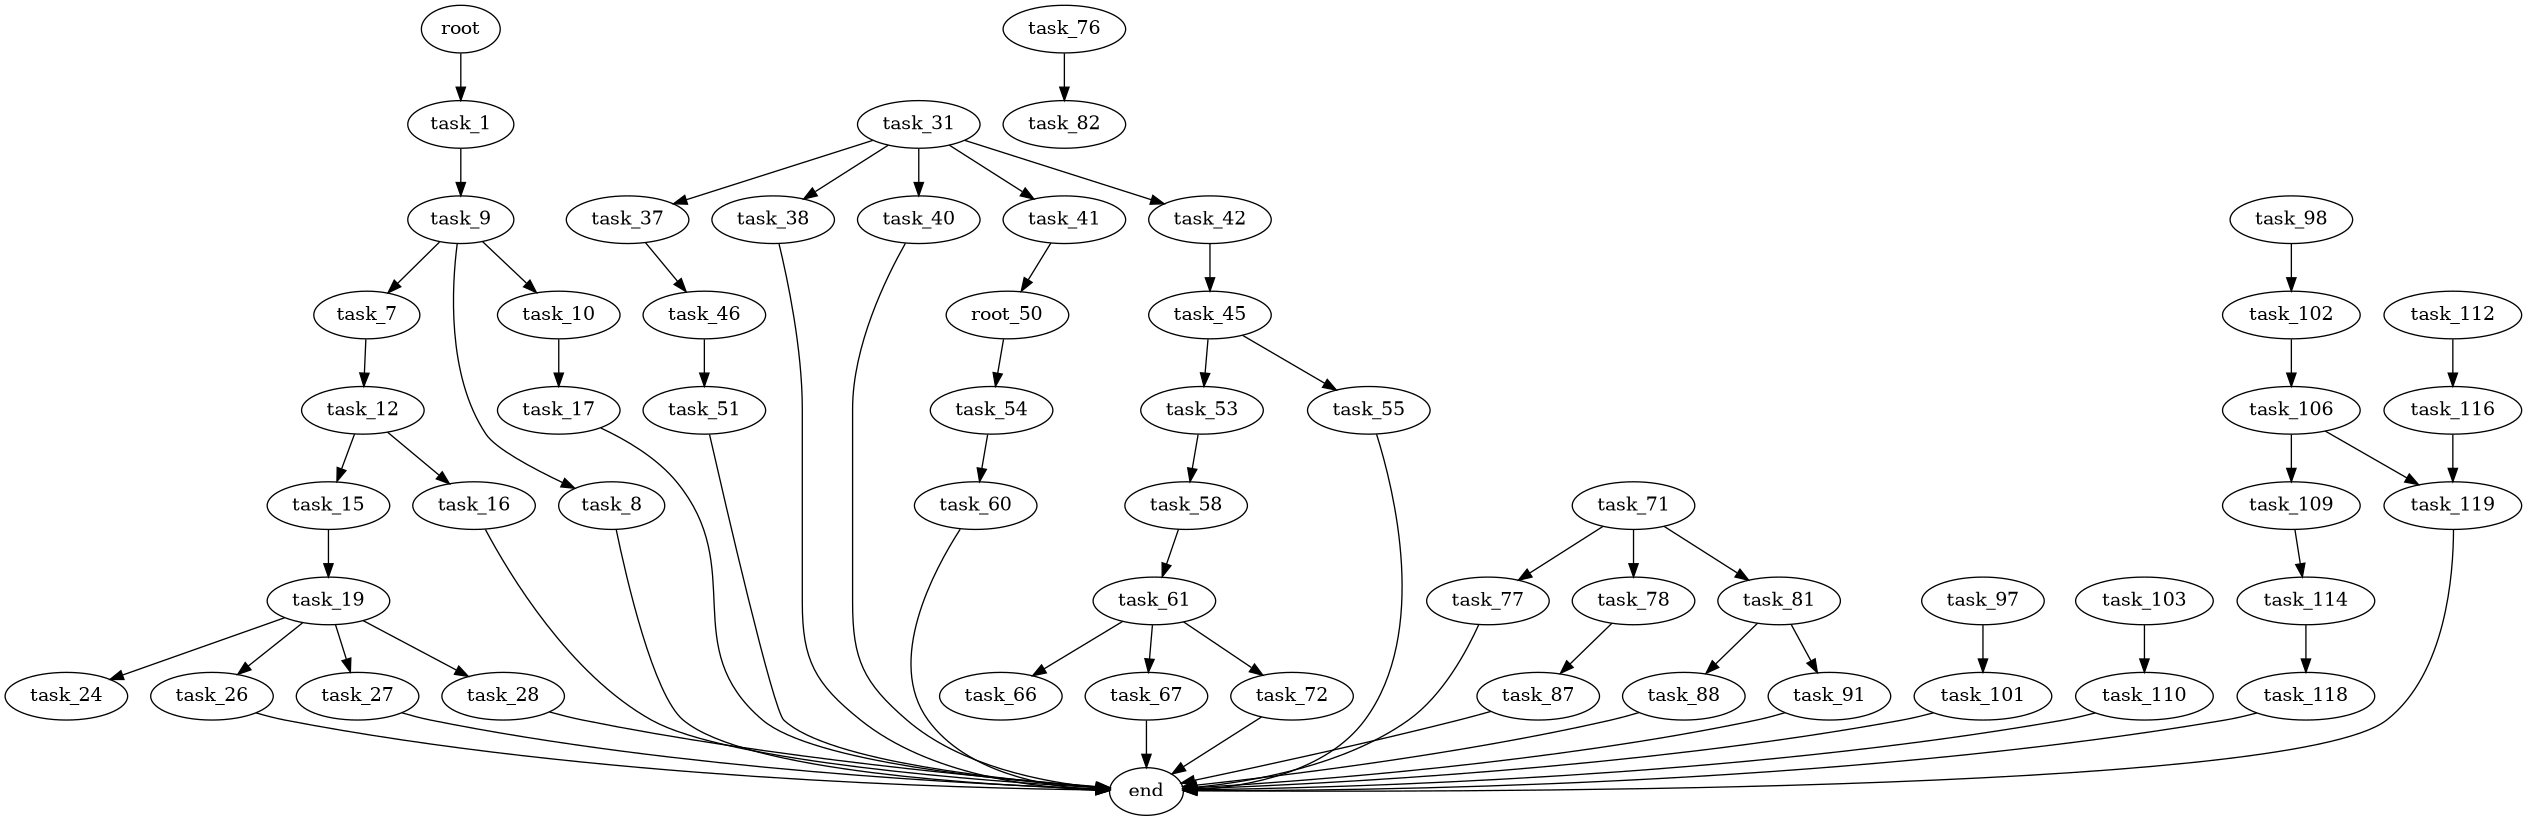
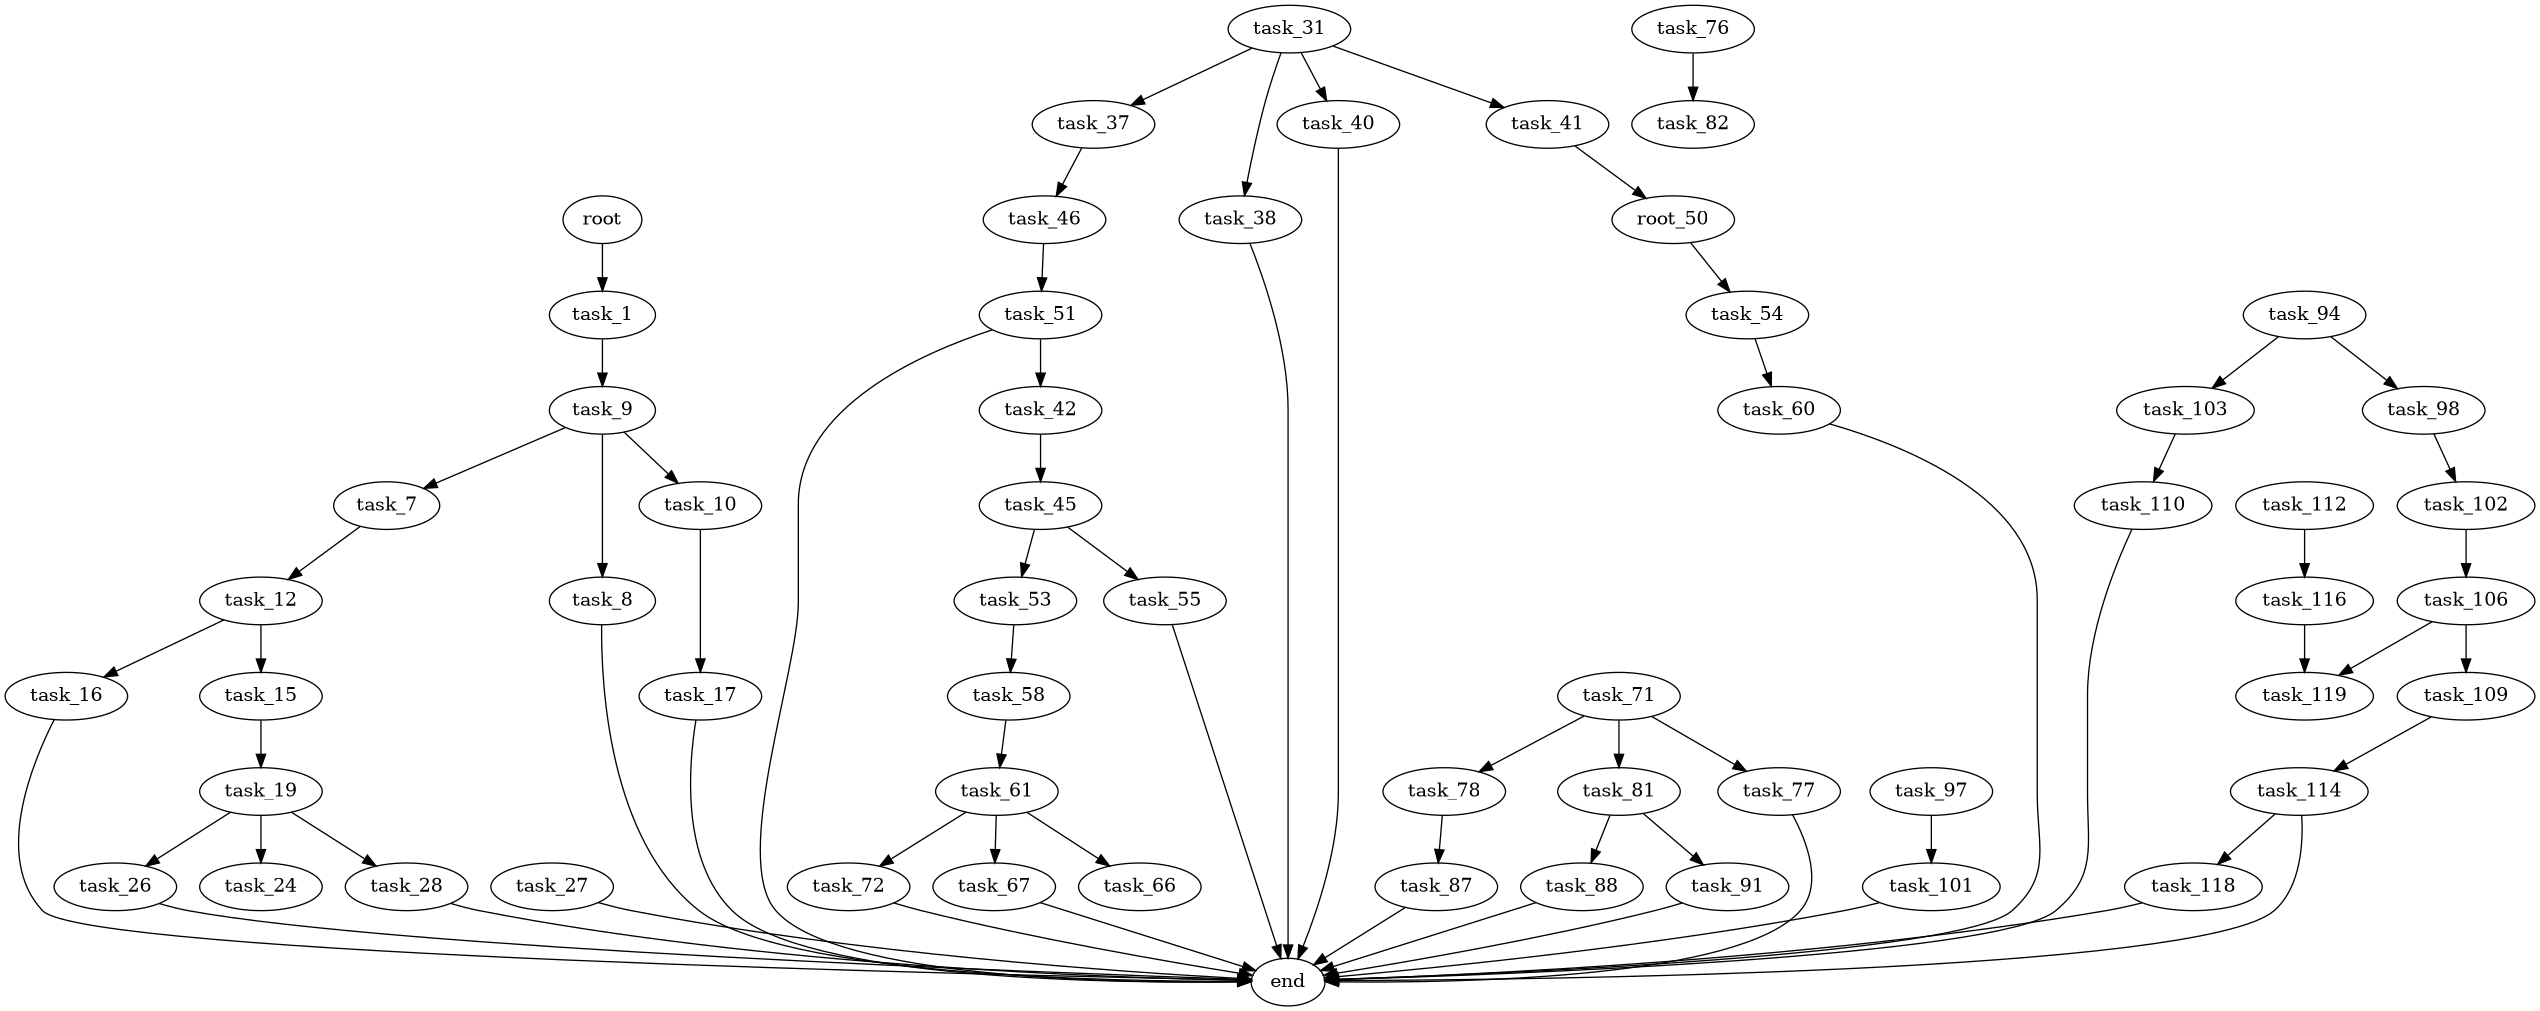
(1058, 170) -> (1041, 356)
none -> (2305, 315)
(341, 642) -> none
(1899, 781) -> (1861, 968)
